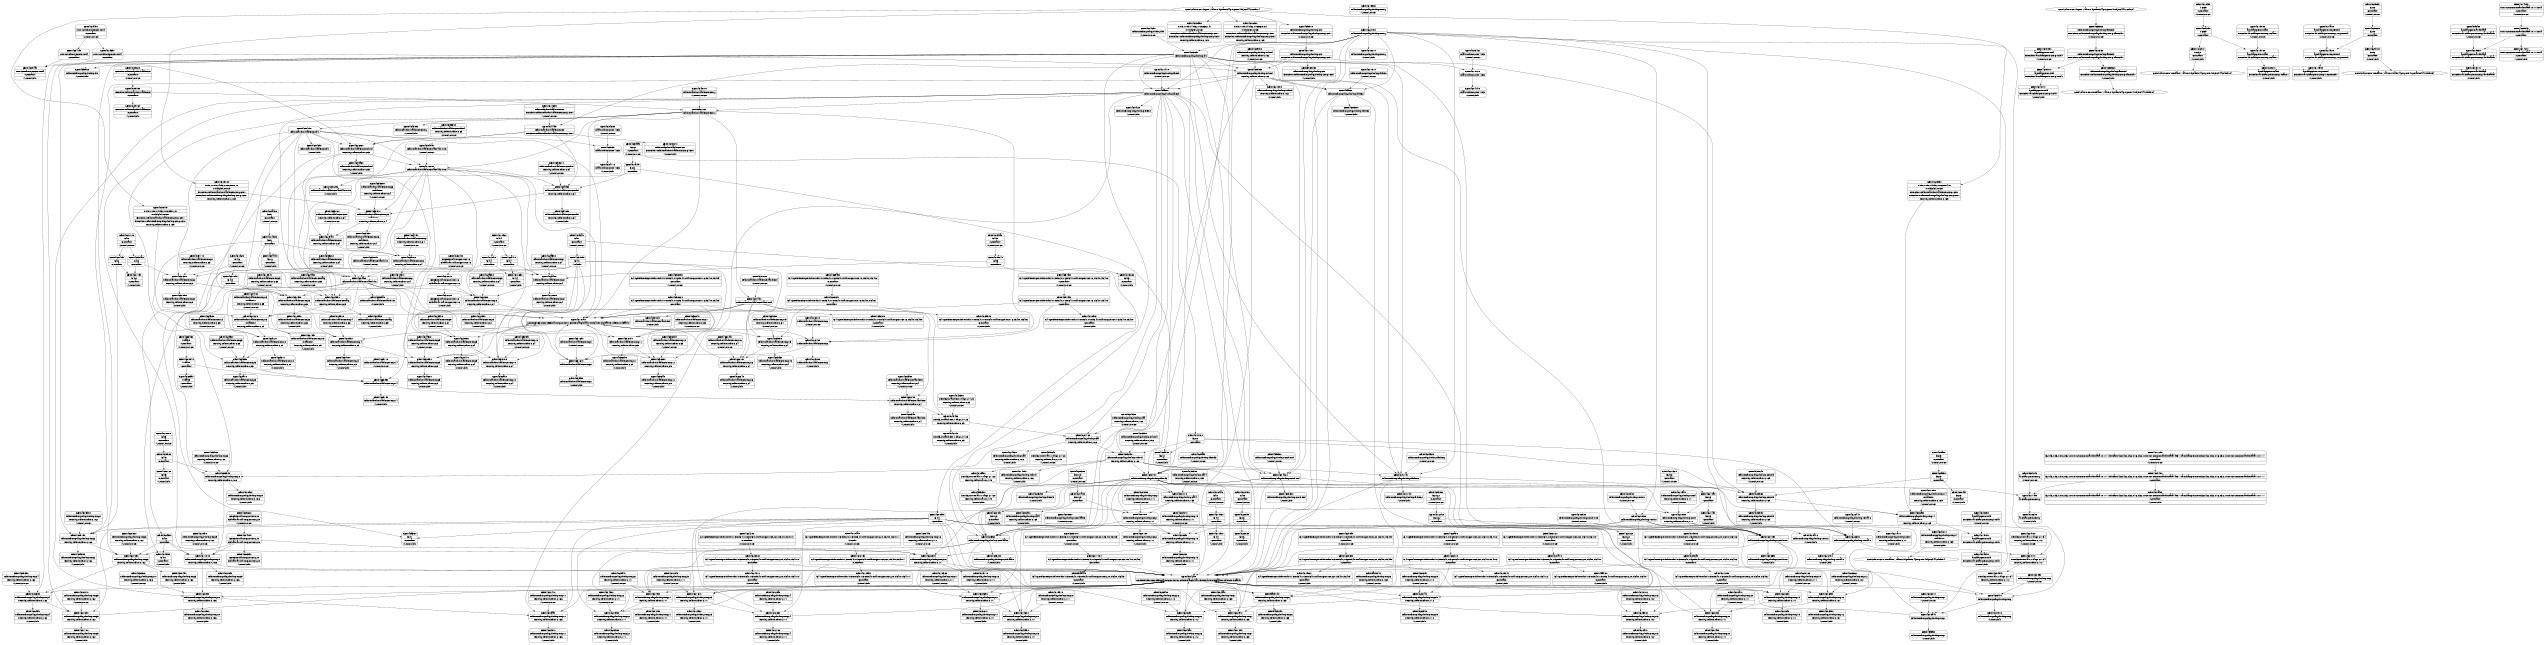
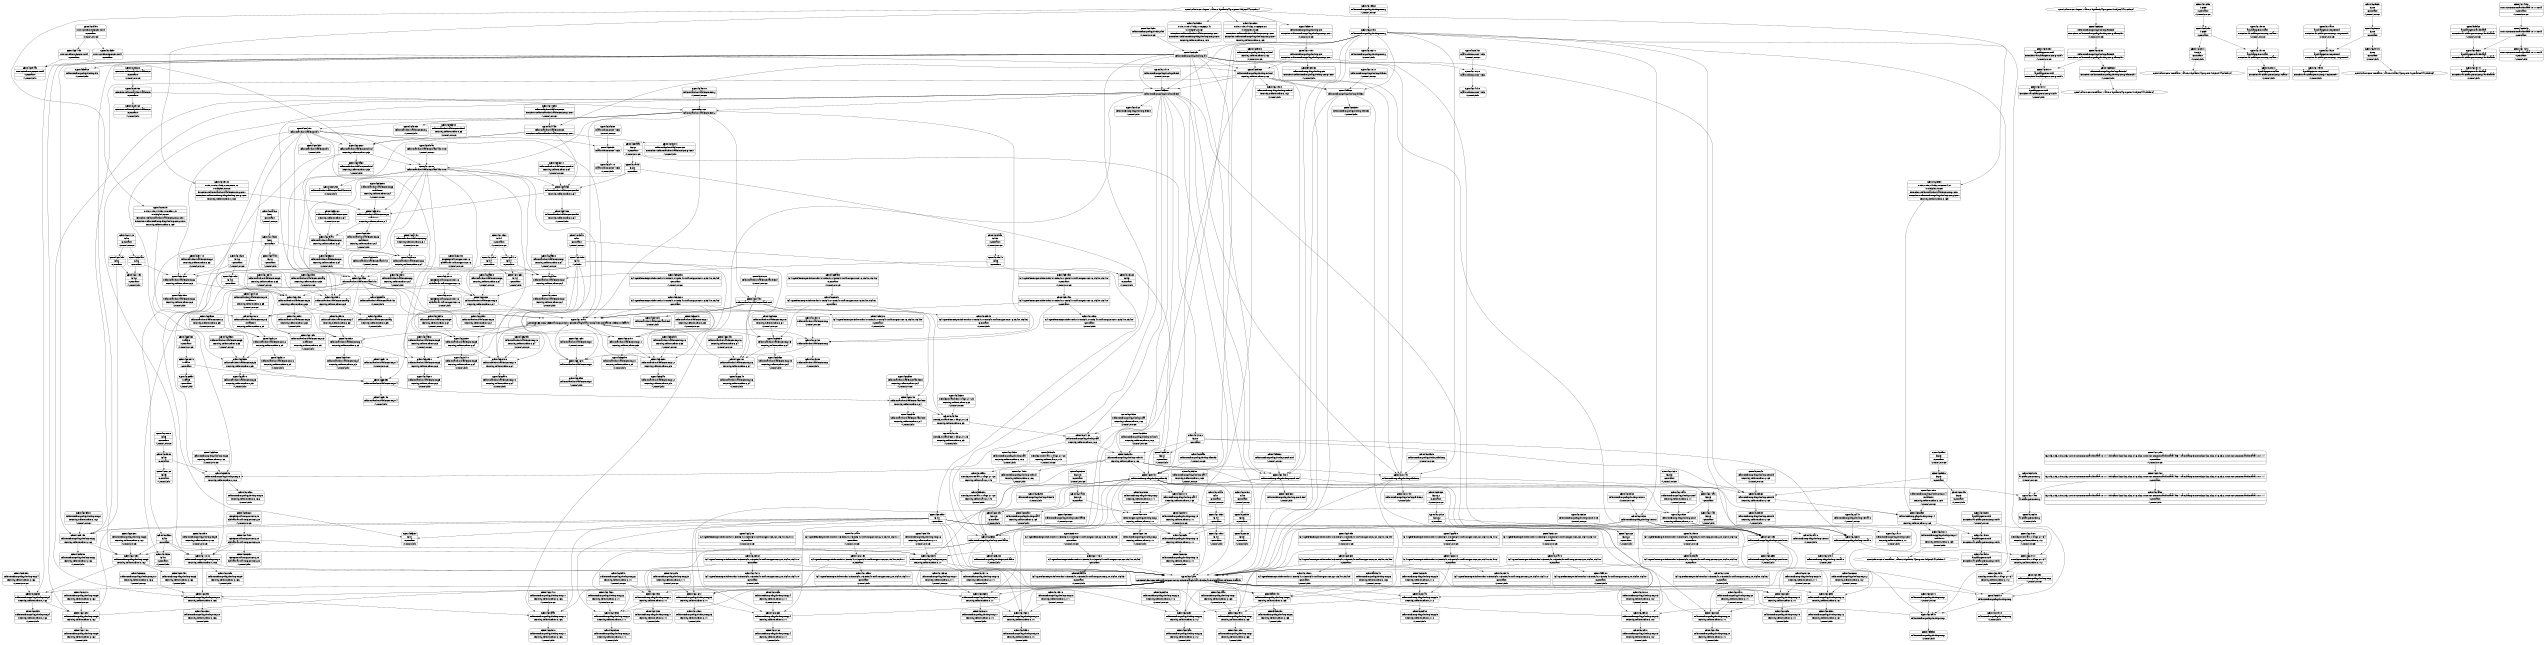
(1088, 484) -> (1082, 485)
(1140, 518) -> (1140, 518)
(852, 540) -> (852, 540)
